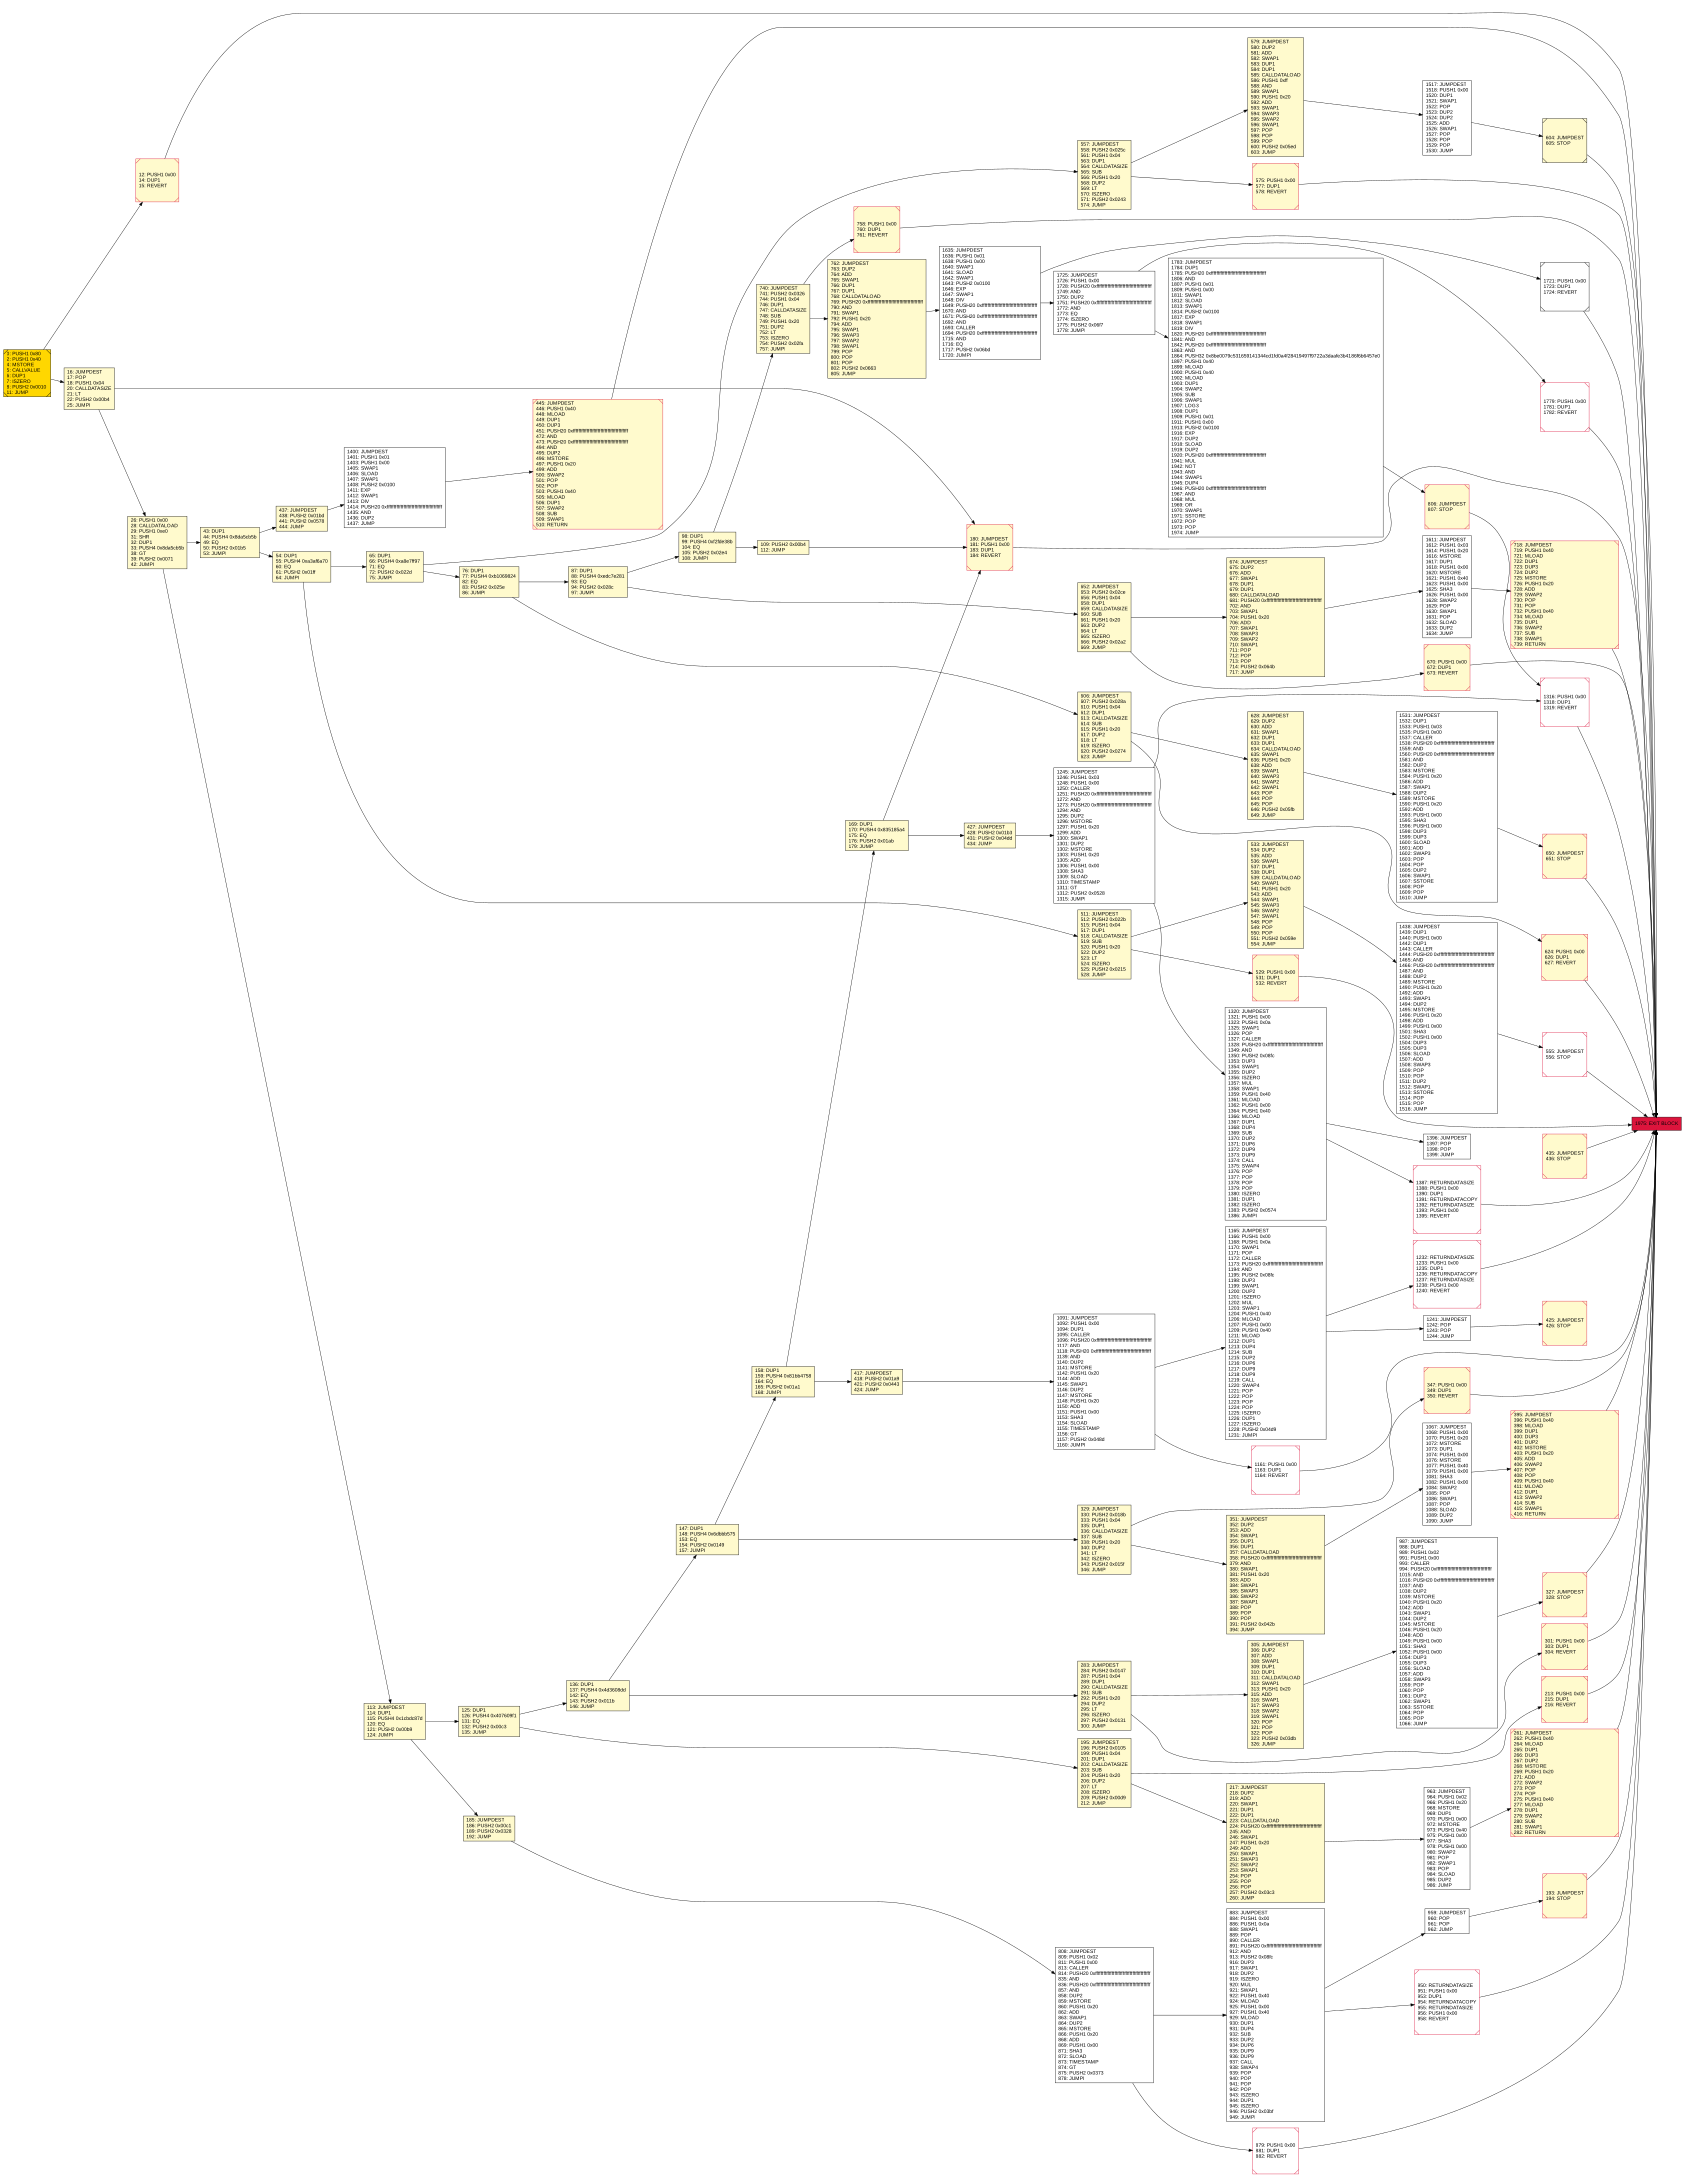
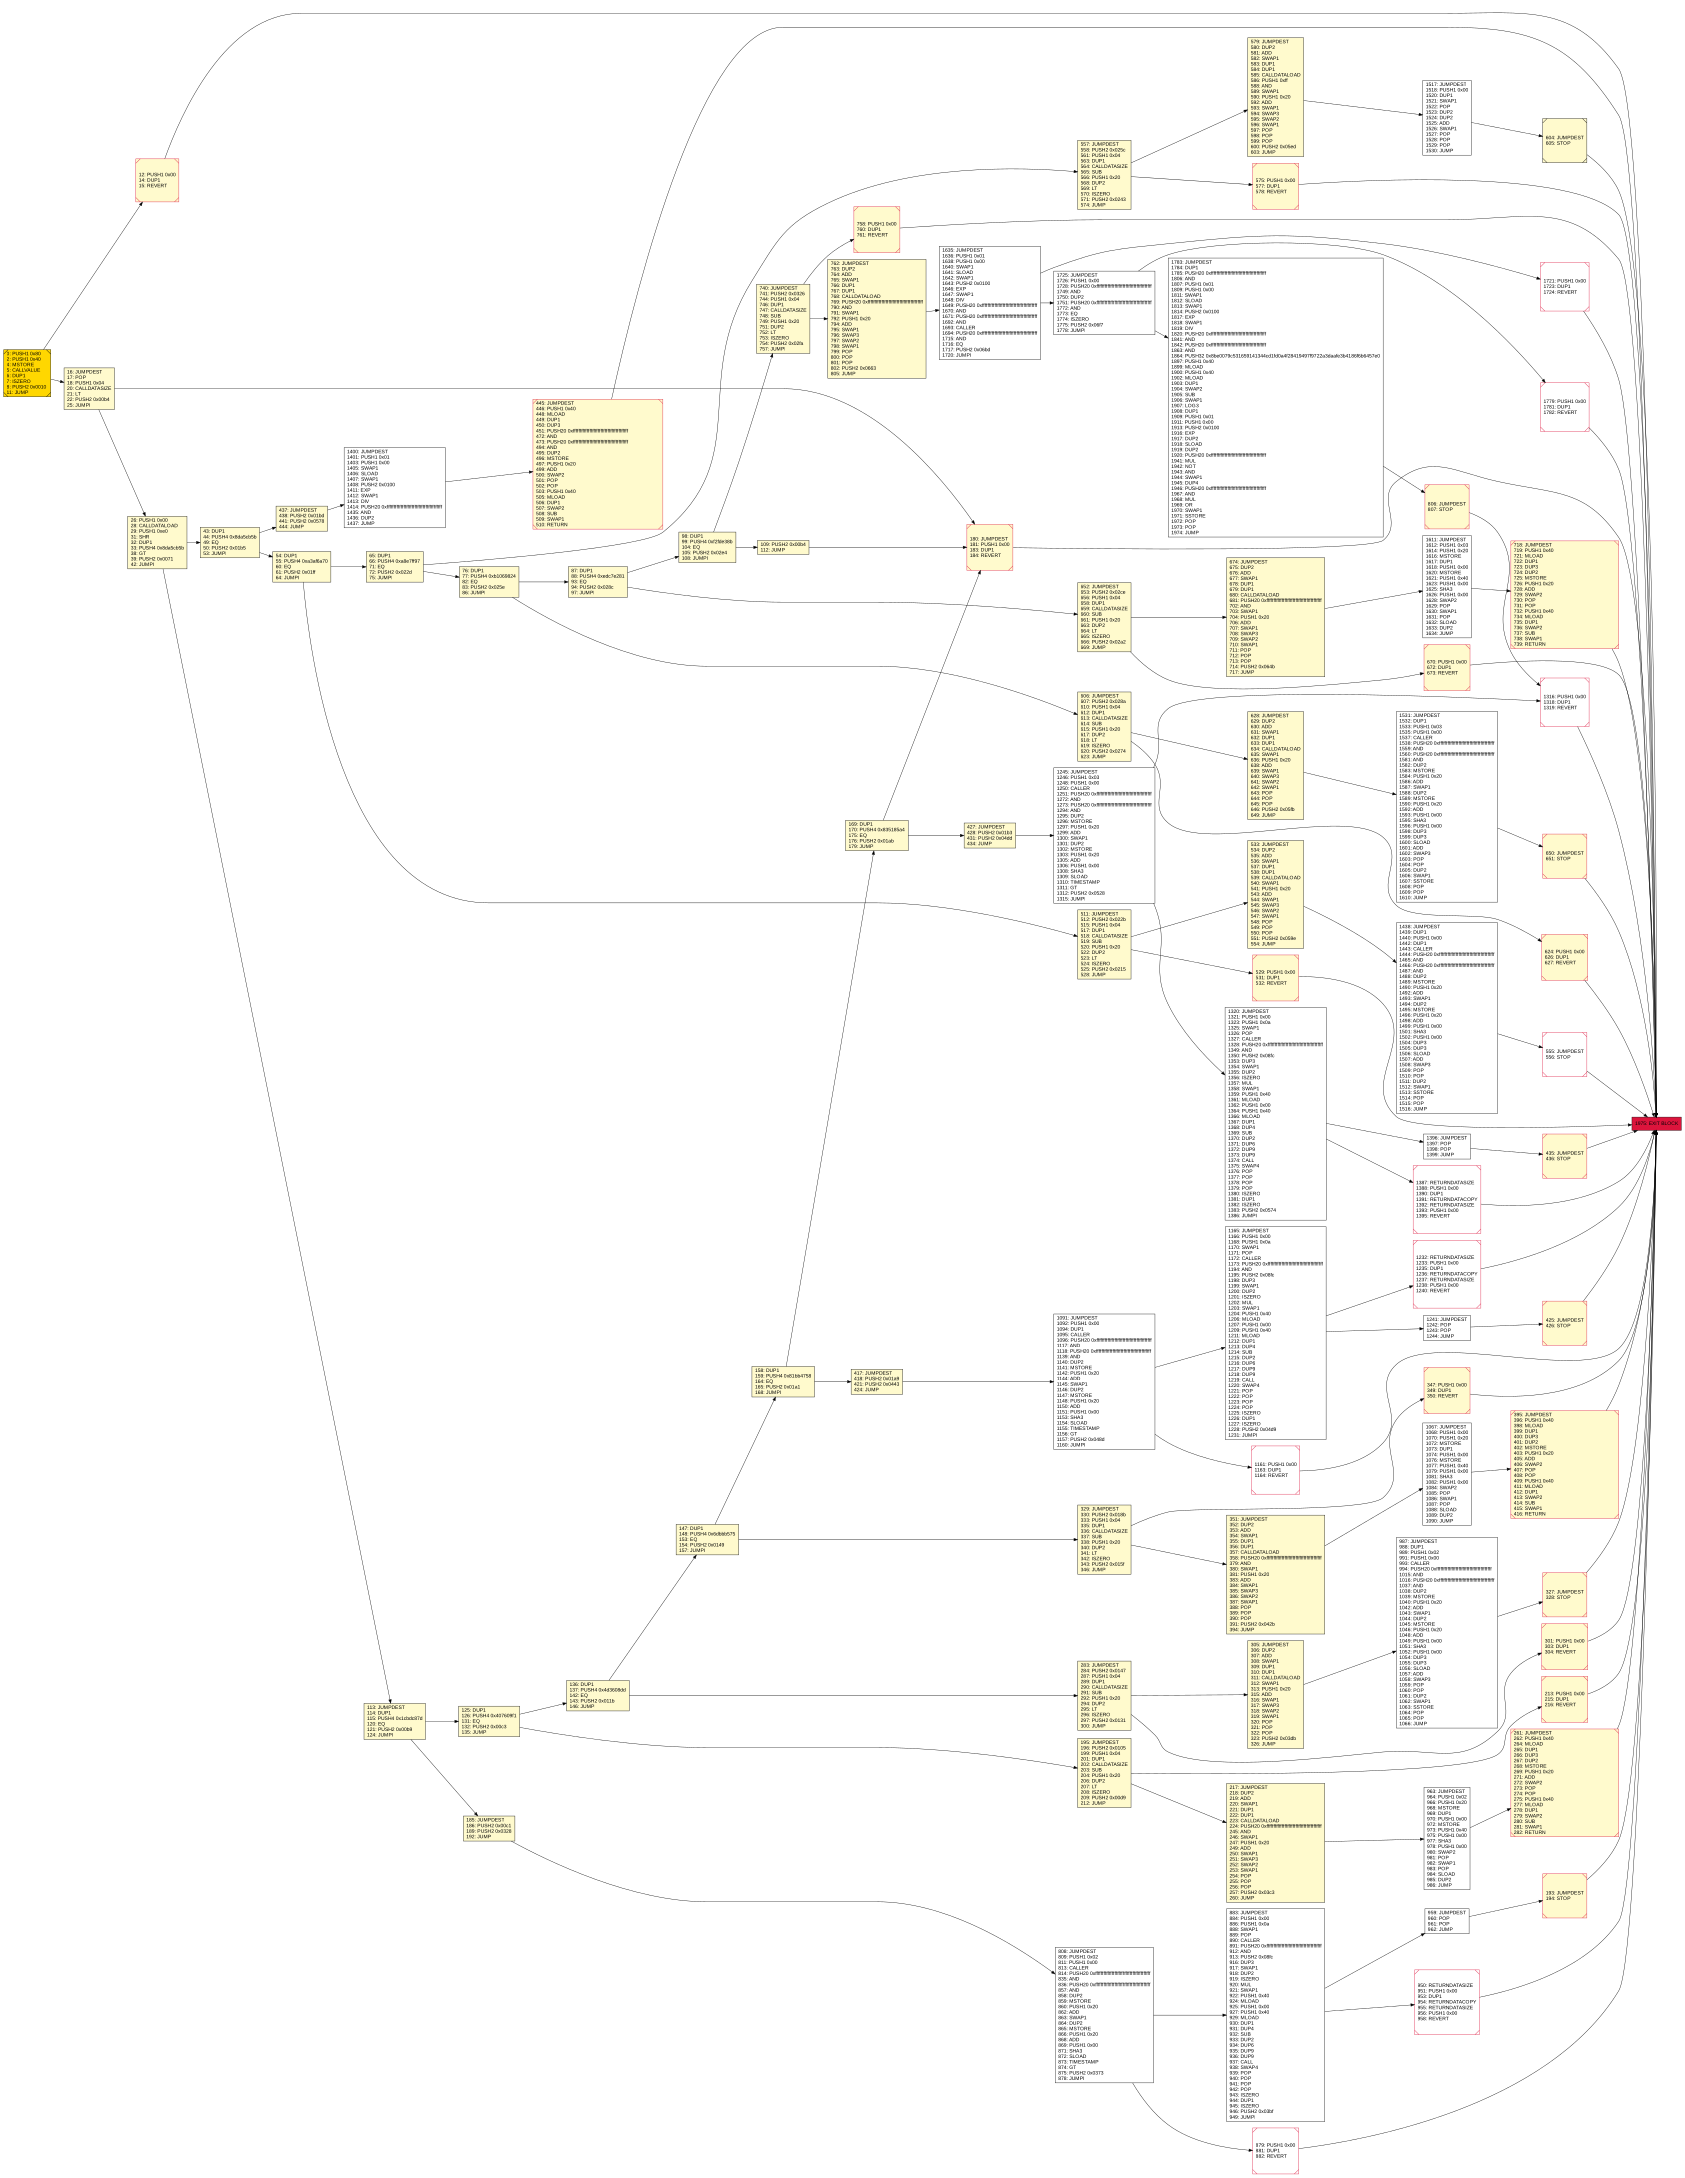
(1565, 287) -> (1565, 287)
none -> (1505, 1151)
none -> (1629, 1222)
